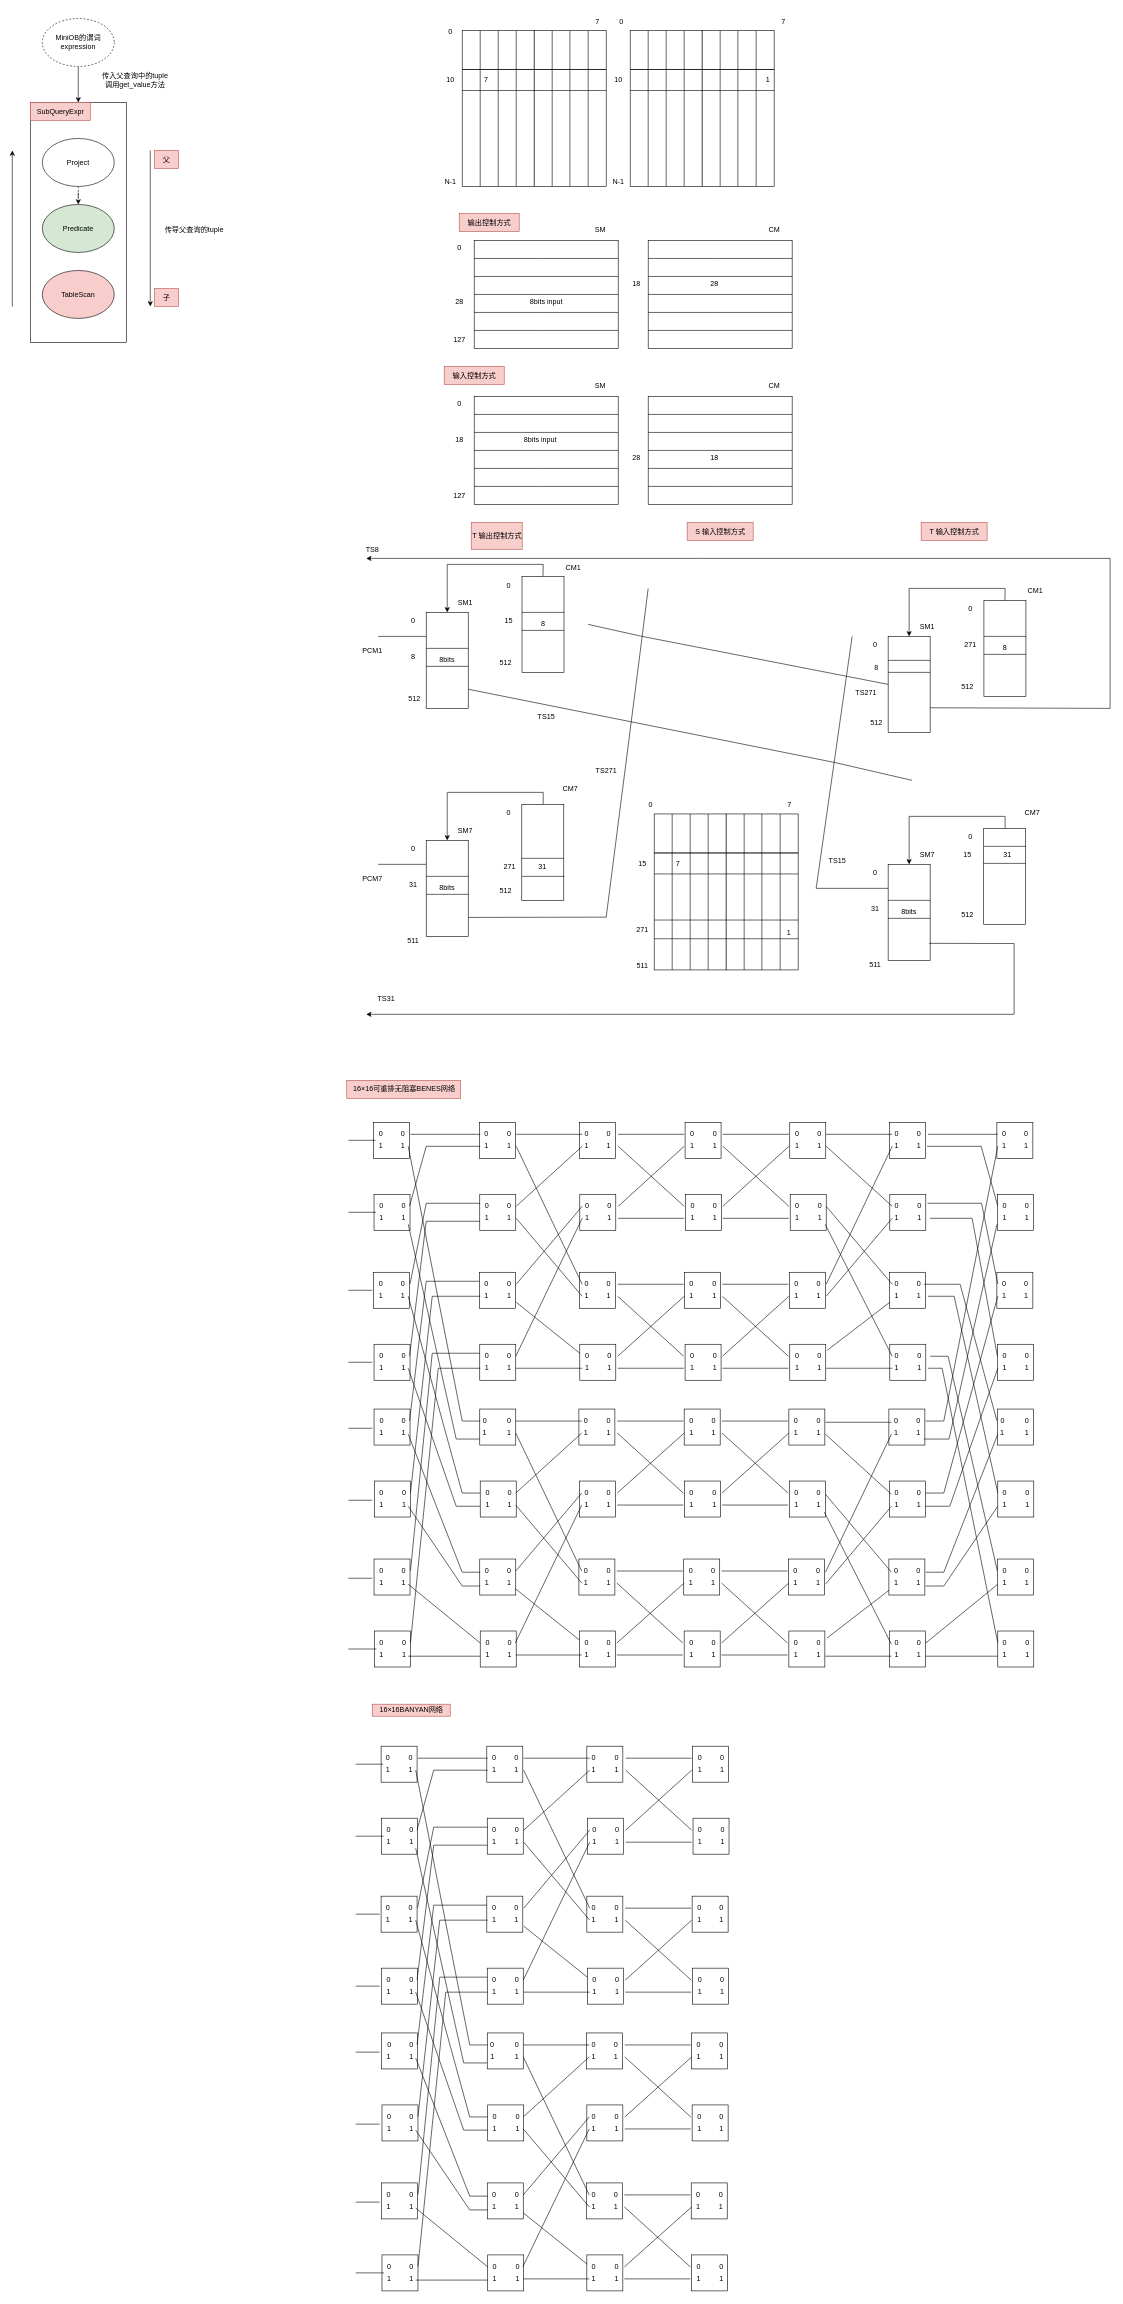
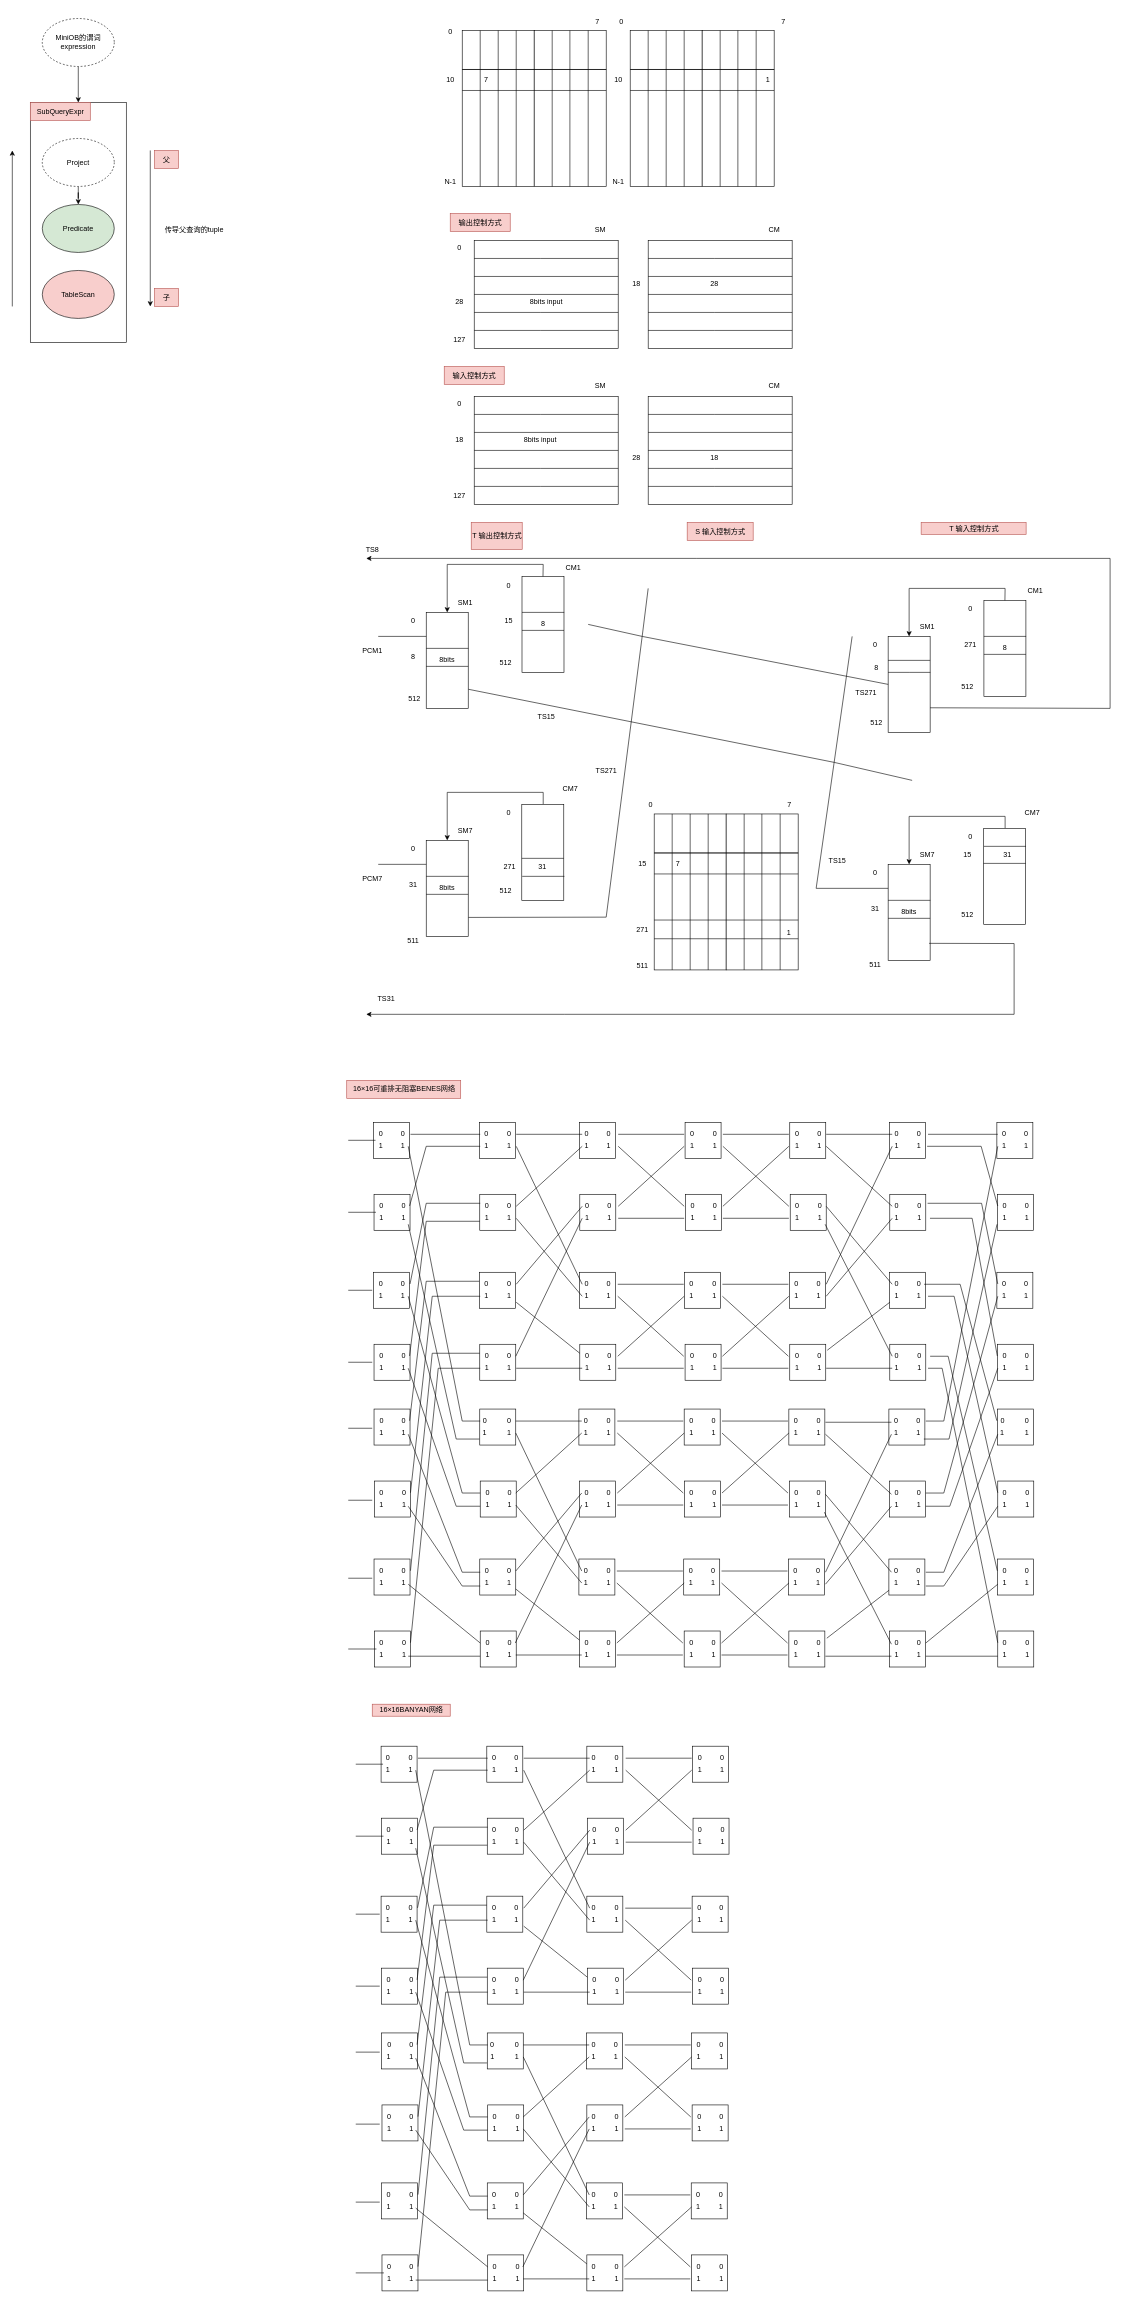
(135, 80) -> none
(78, 162) -> (78, 162)
(78, 197) -> (78, 197)
(489, 222) -> (480, 222)
(954, 531) -> (974, 528)
